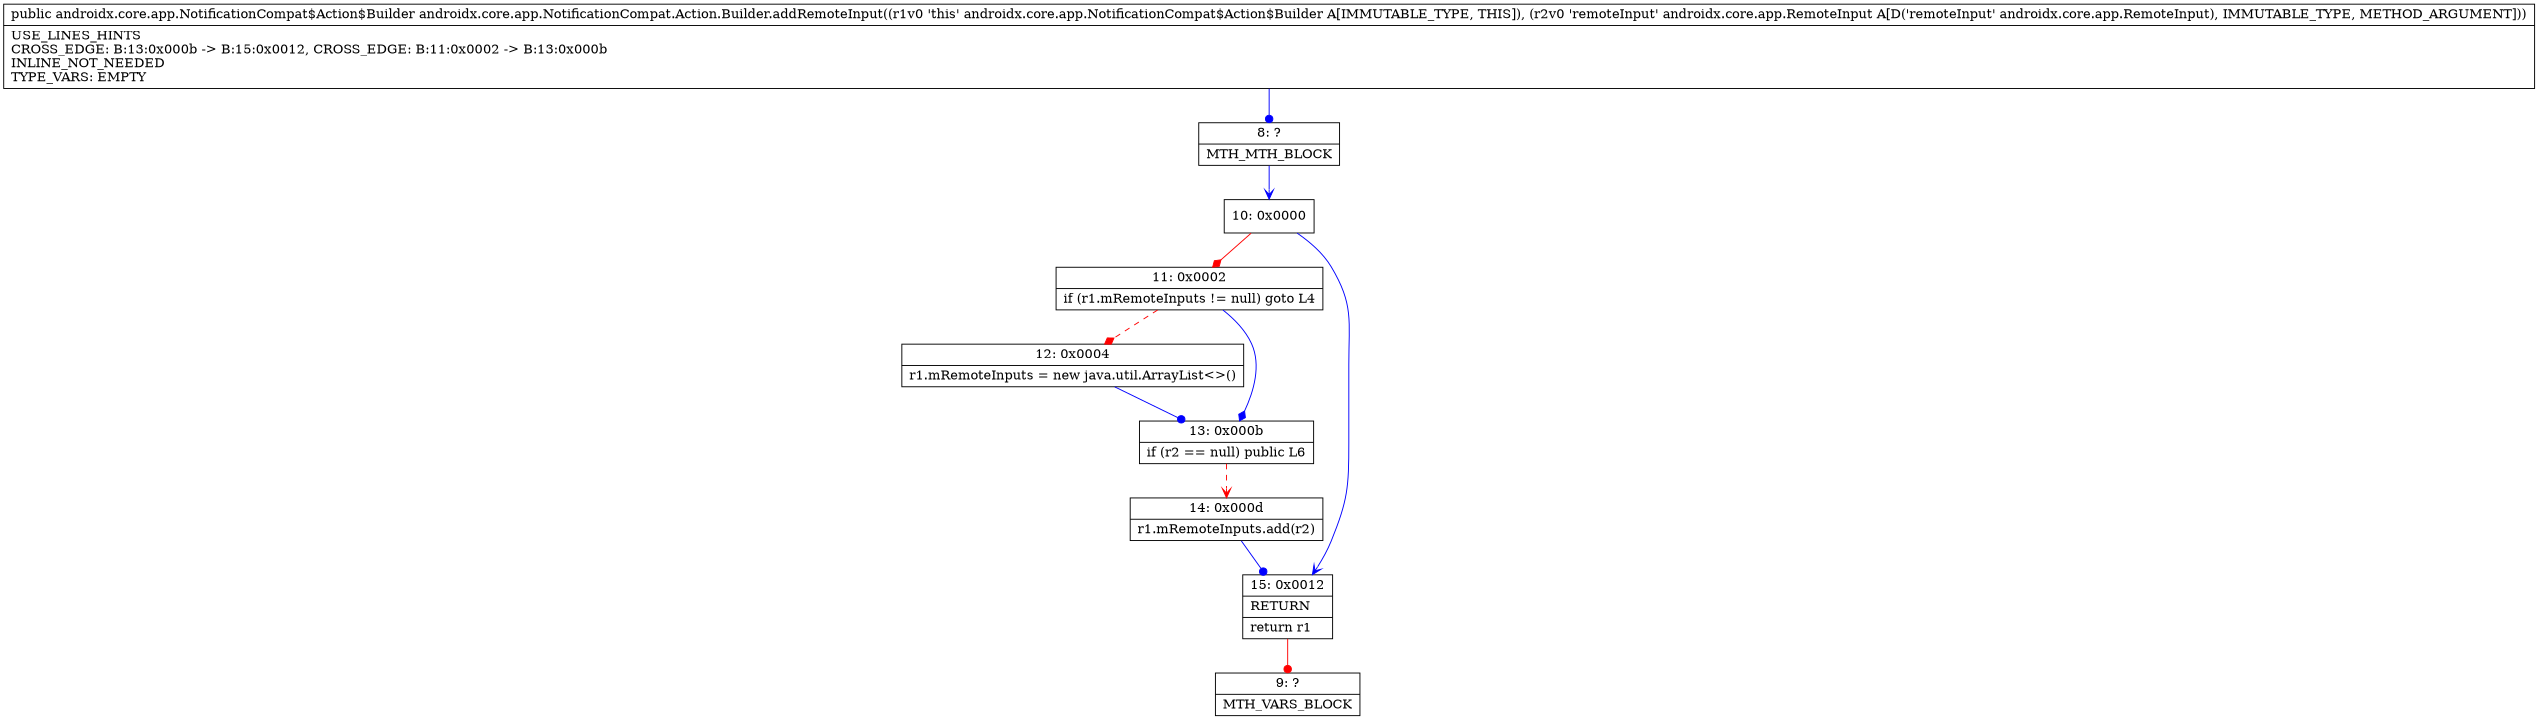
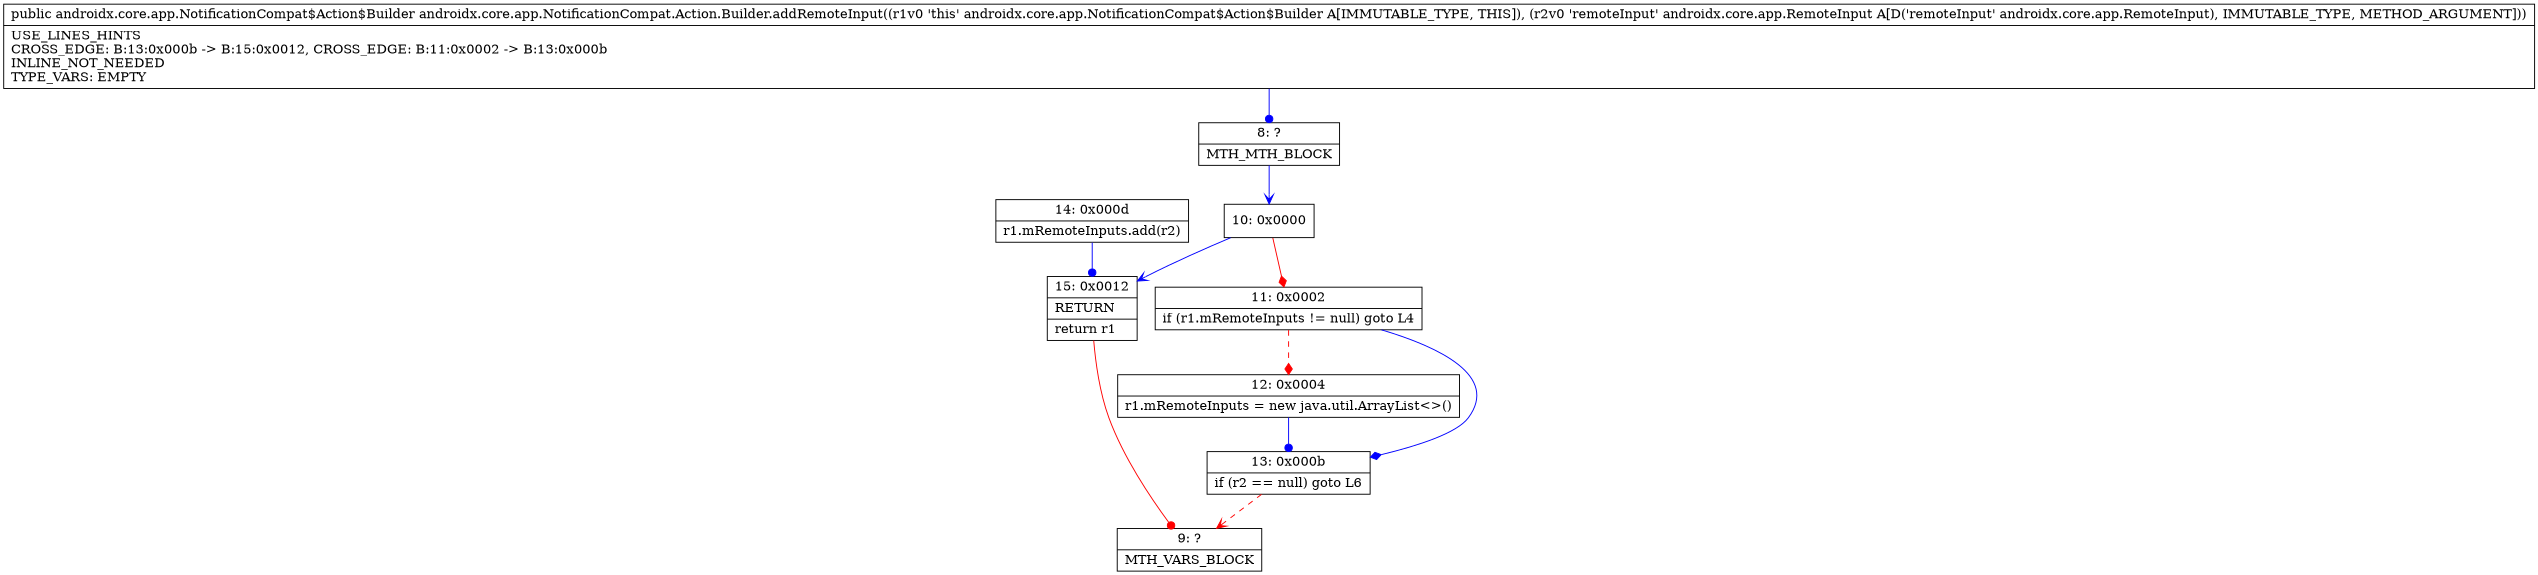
(1227, 453) -> (1289, 483)
(1227, 476) -> (1243, 509)
